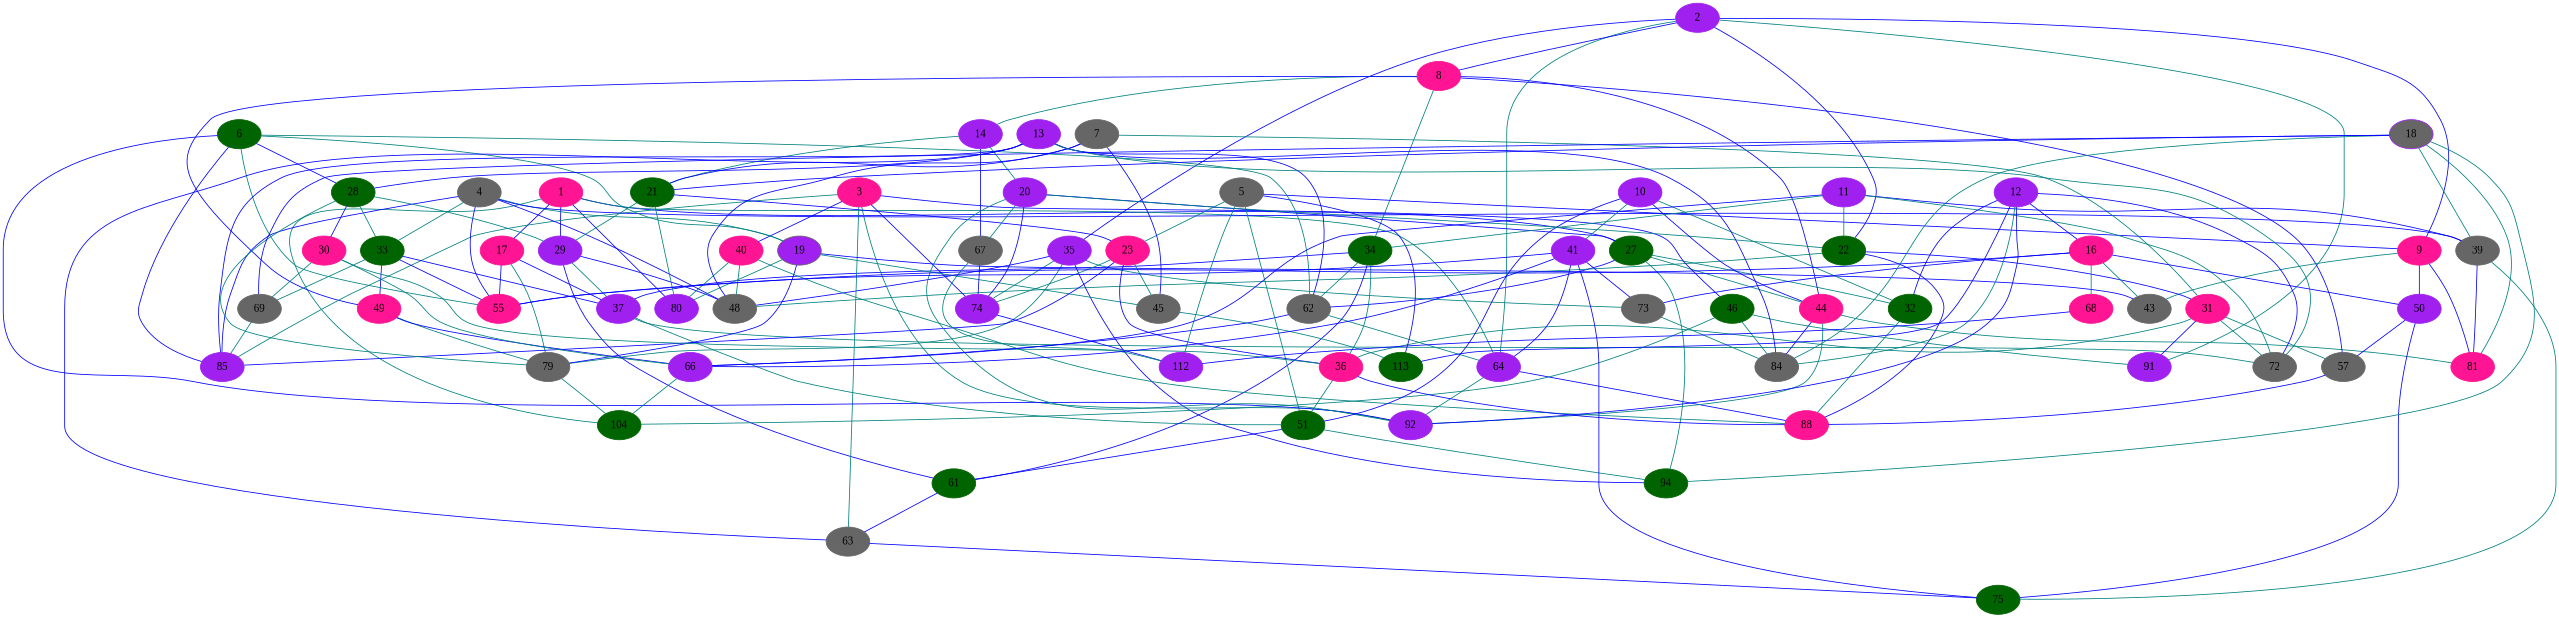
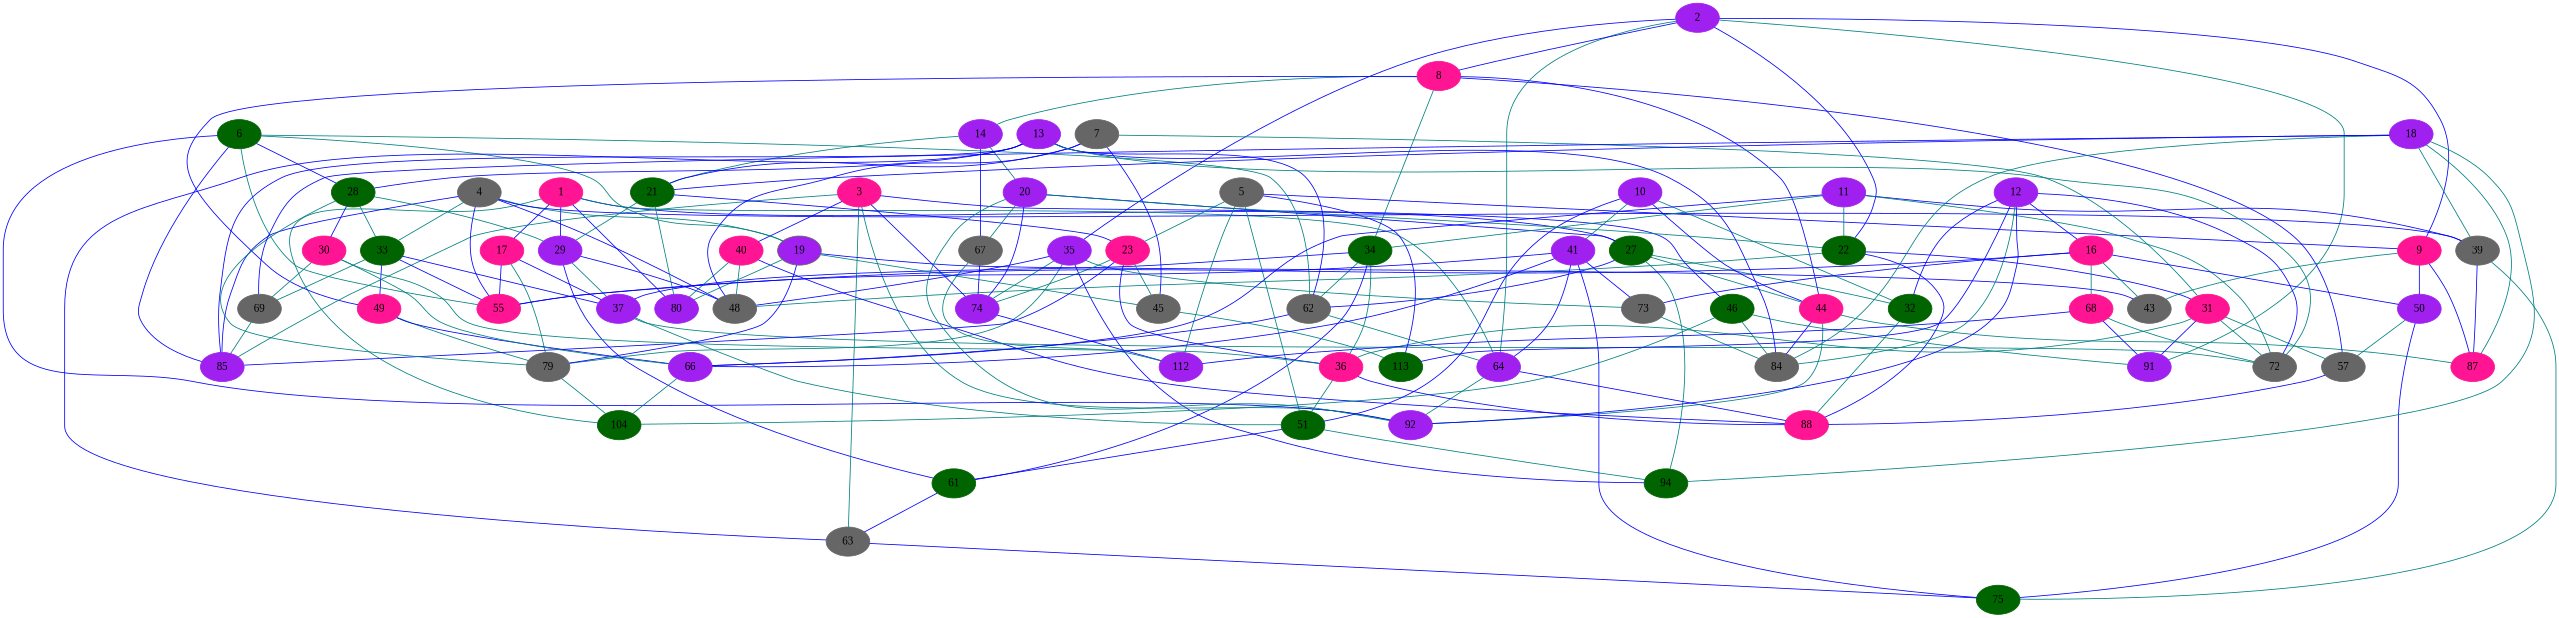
(2411, 134) -> (2411, 134)
none -> (2112, 330)
none -> (2158, 336)
(2381, 338) -> (2381, 338)
(2473, 367) -> (2473, 367)
(1262, 394) -> (1262, 394)
